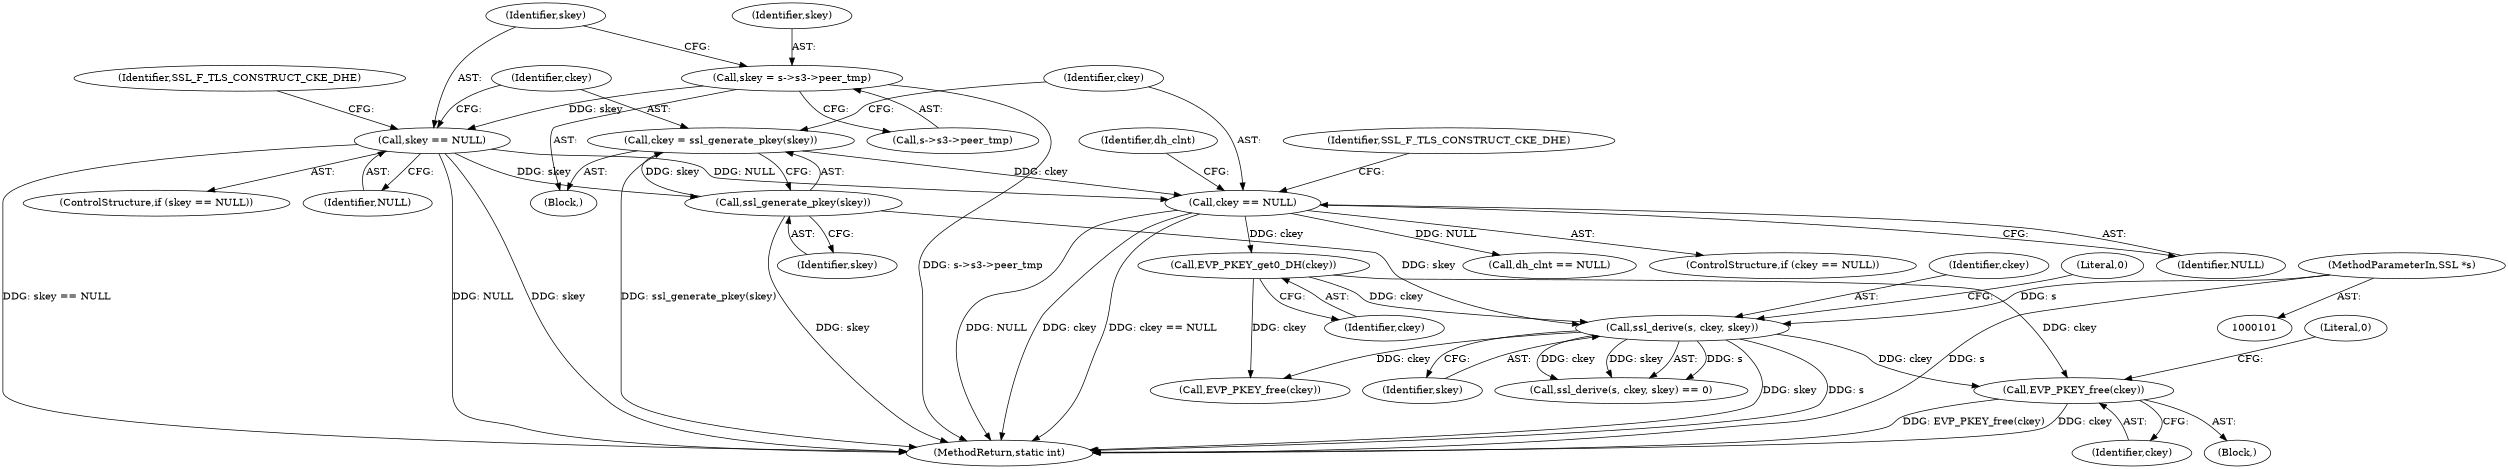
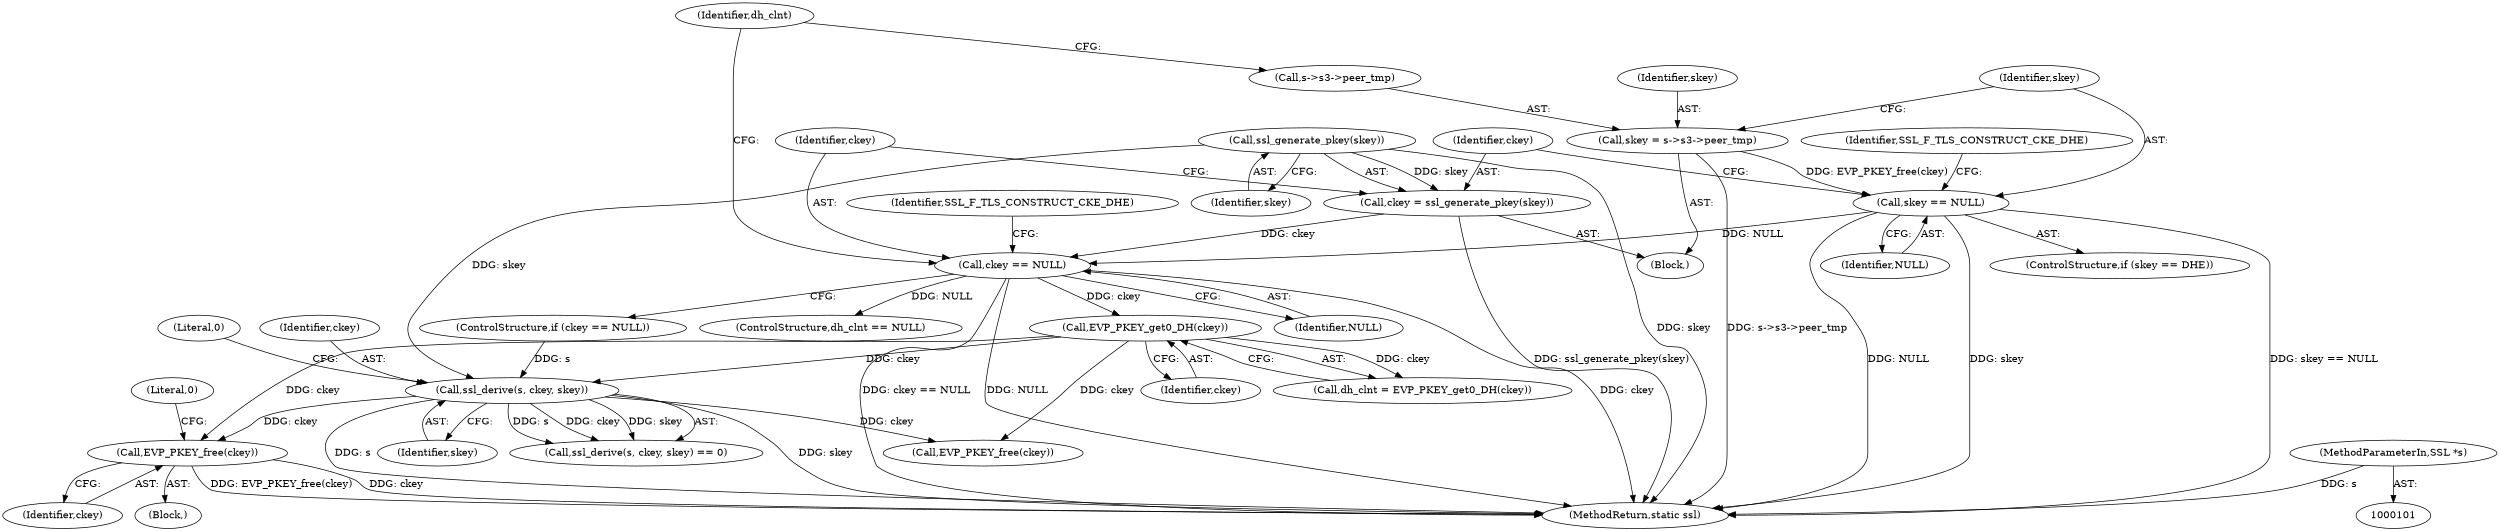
(596, 110) -> (1877, 172)
(829, 118) -> (1031, 46)
(776, 165) -> none
(564, 185) -> none
(157, 203) -> (2120, 266)
(1585, 234) -> (825, 297)
(1550, 266) -> (831, 328)
(2058, 286) -> (535, 356)
none -> (1423, 391)
(1000, 453) -> (1635, 516)
